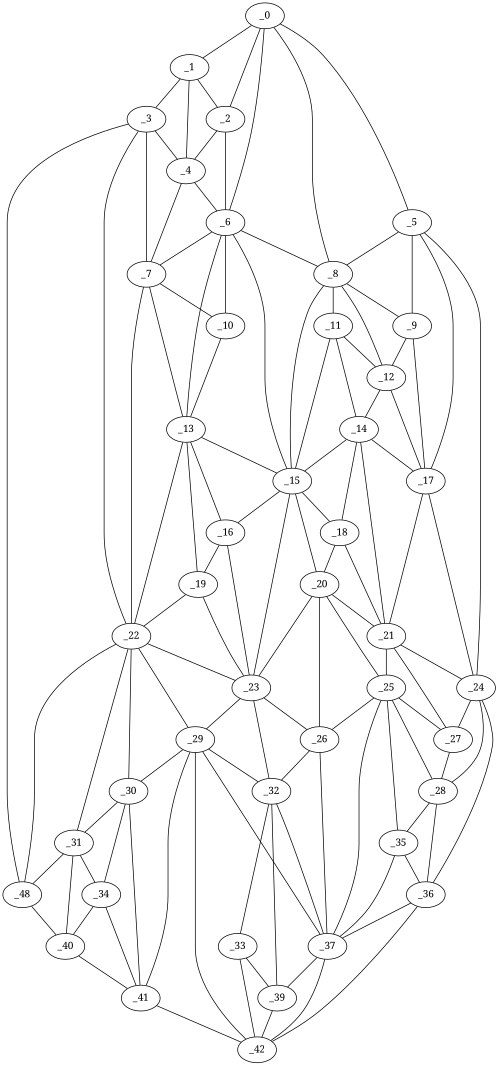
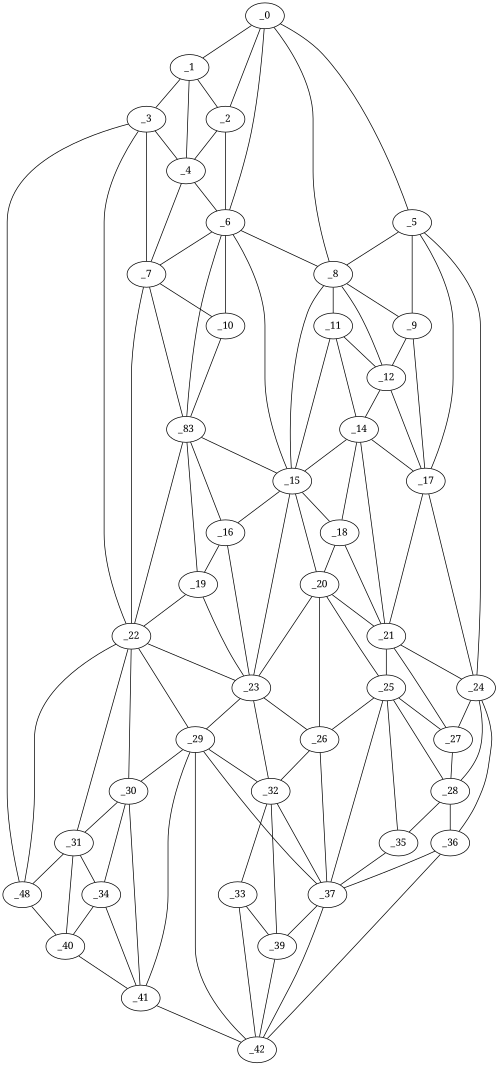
(186, 429) -> (186, 429)
(412, 869) -> none
